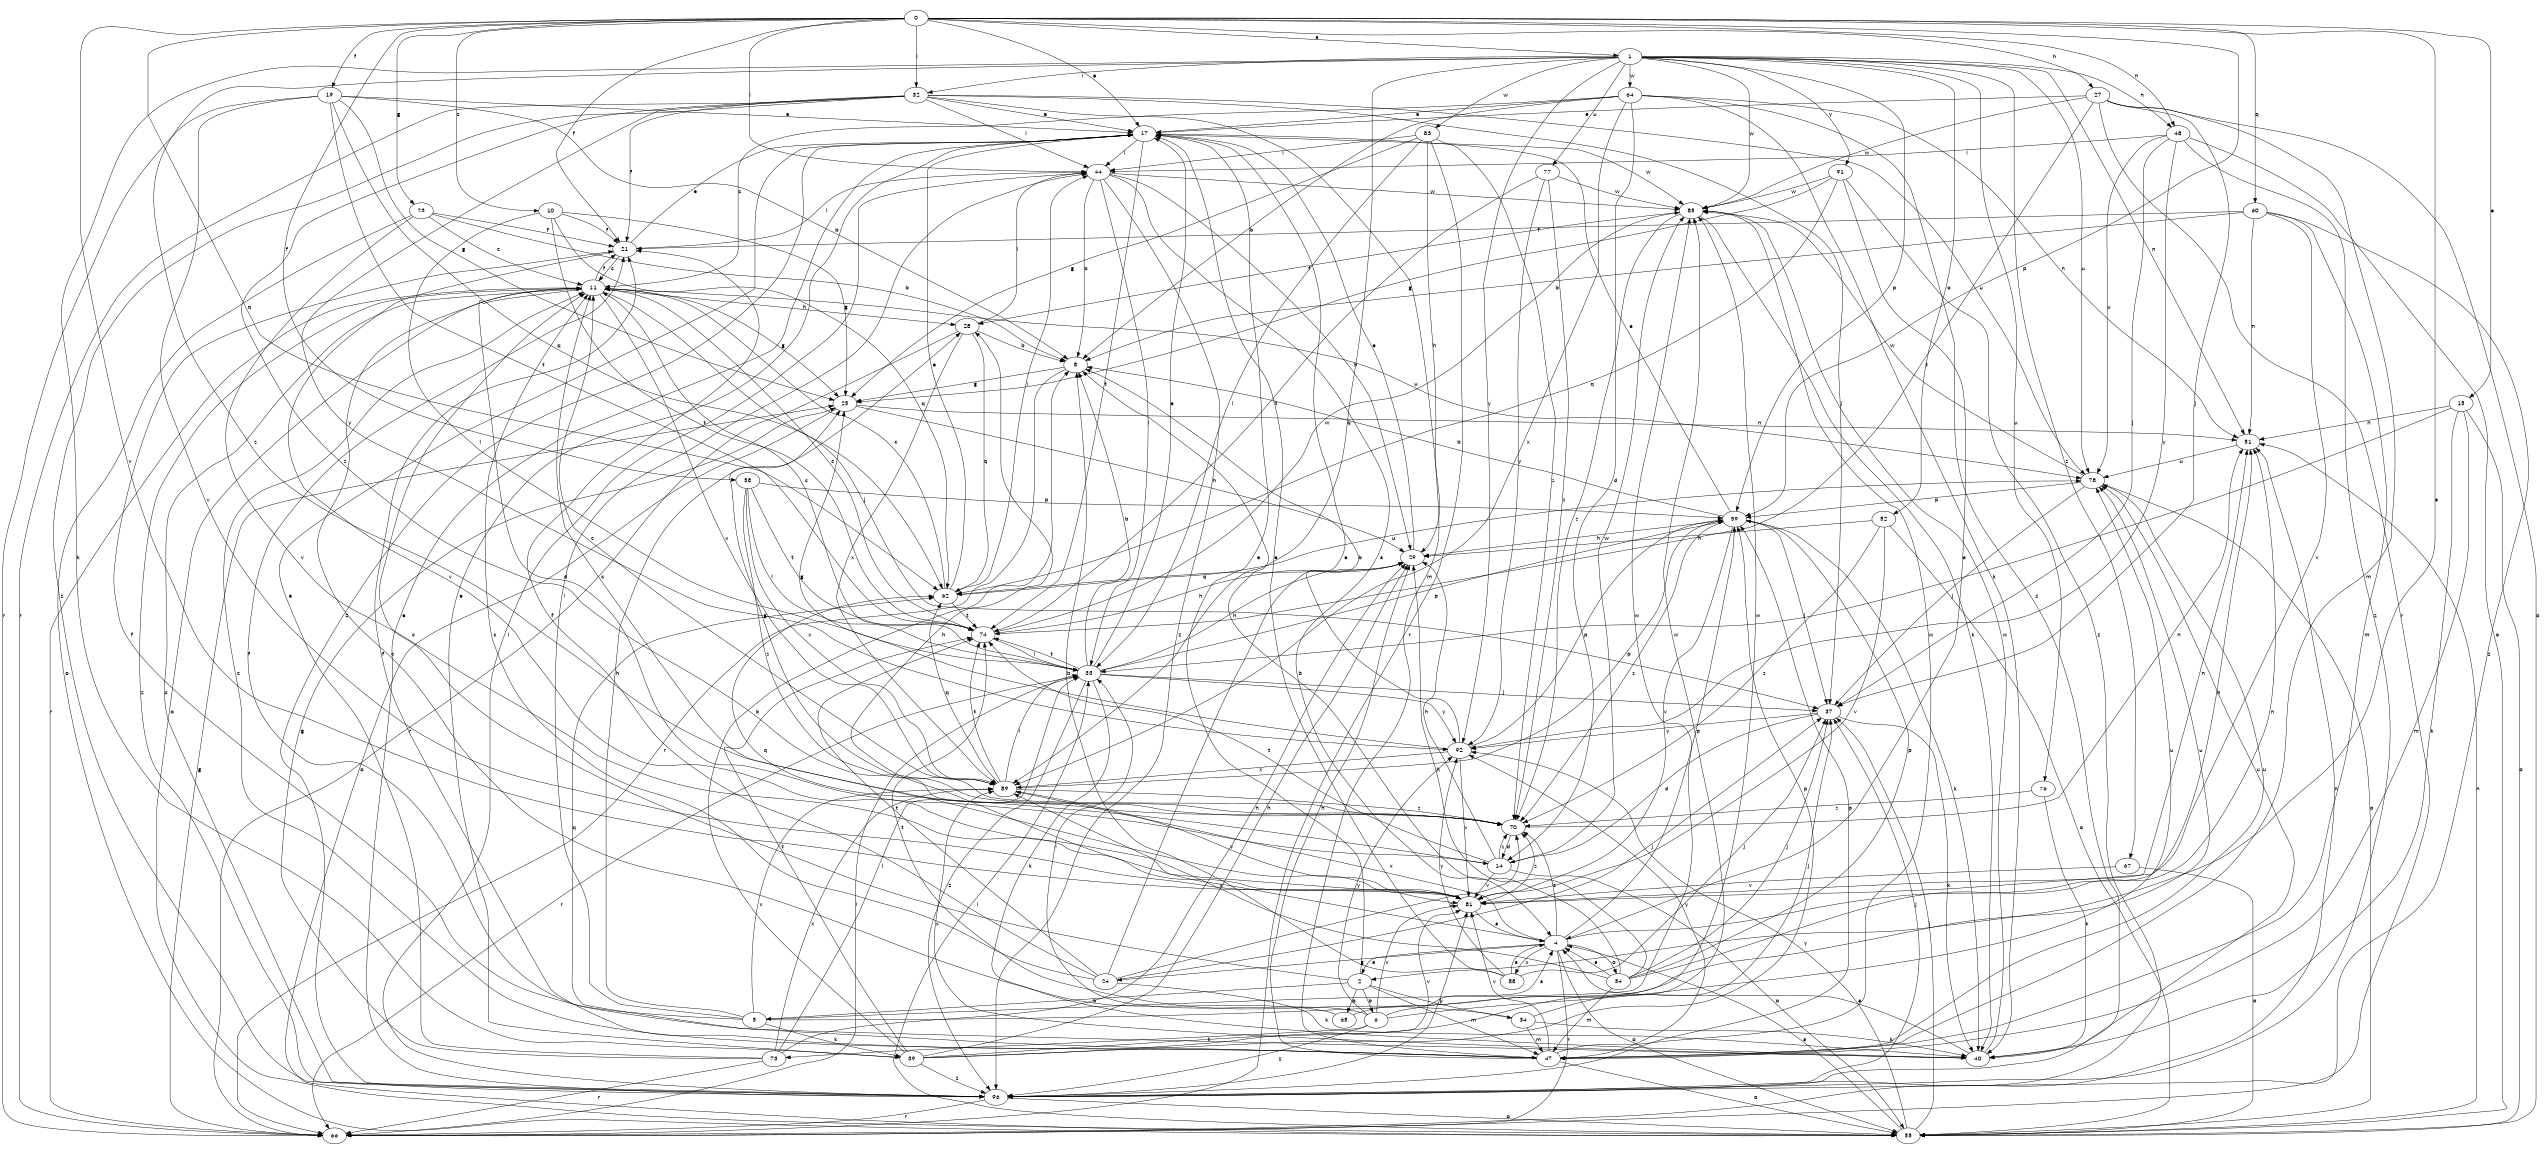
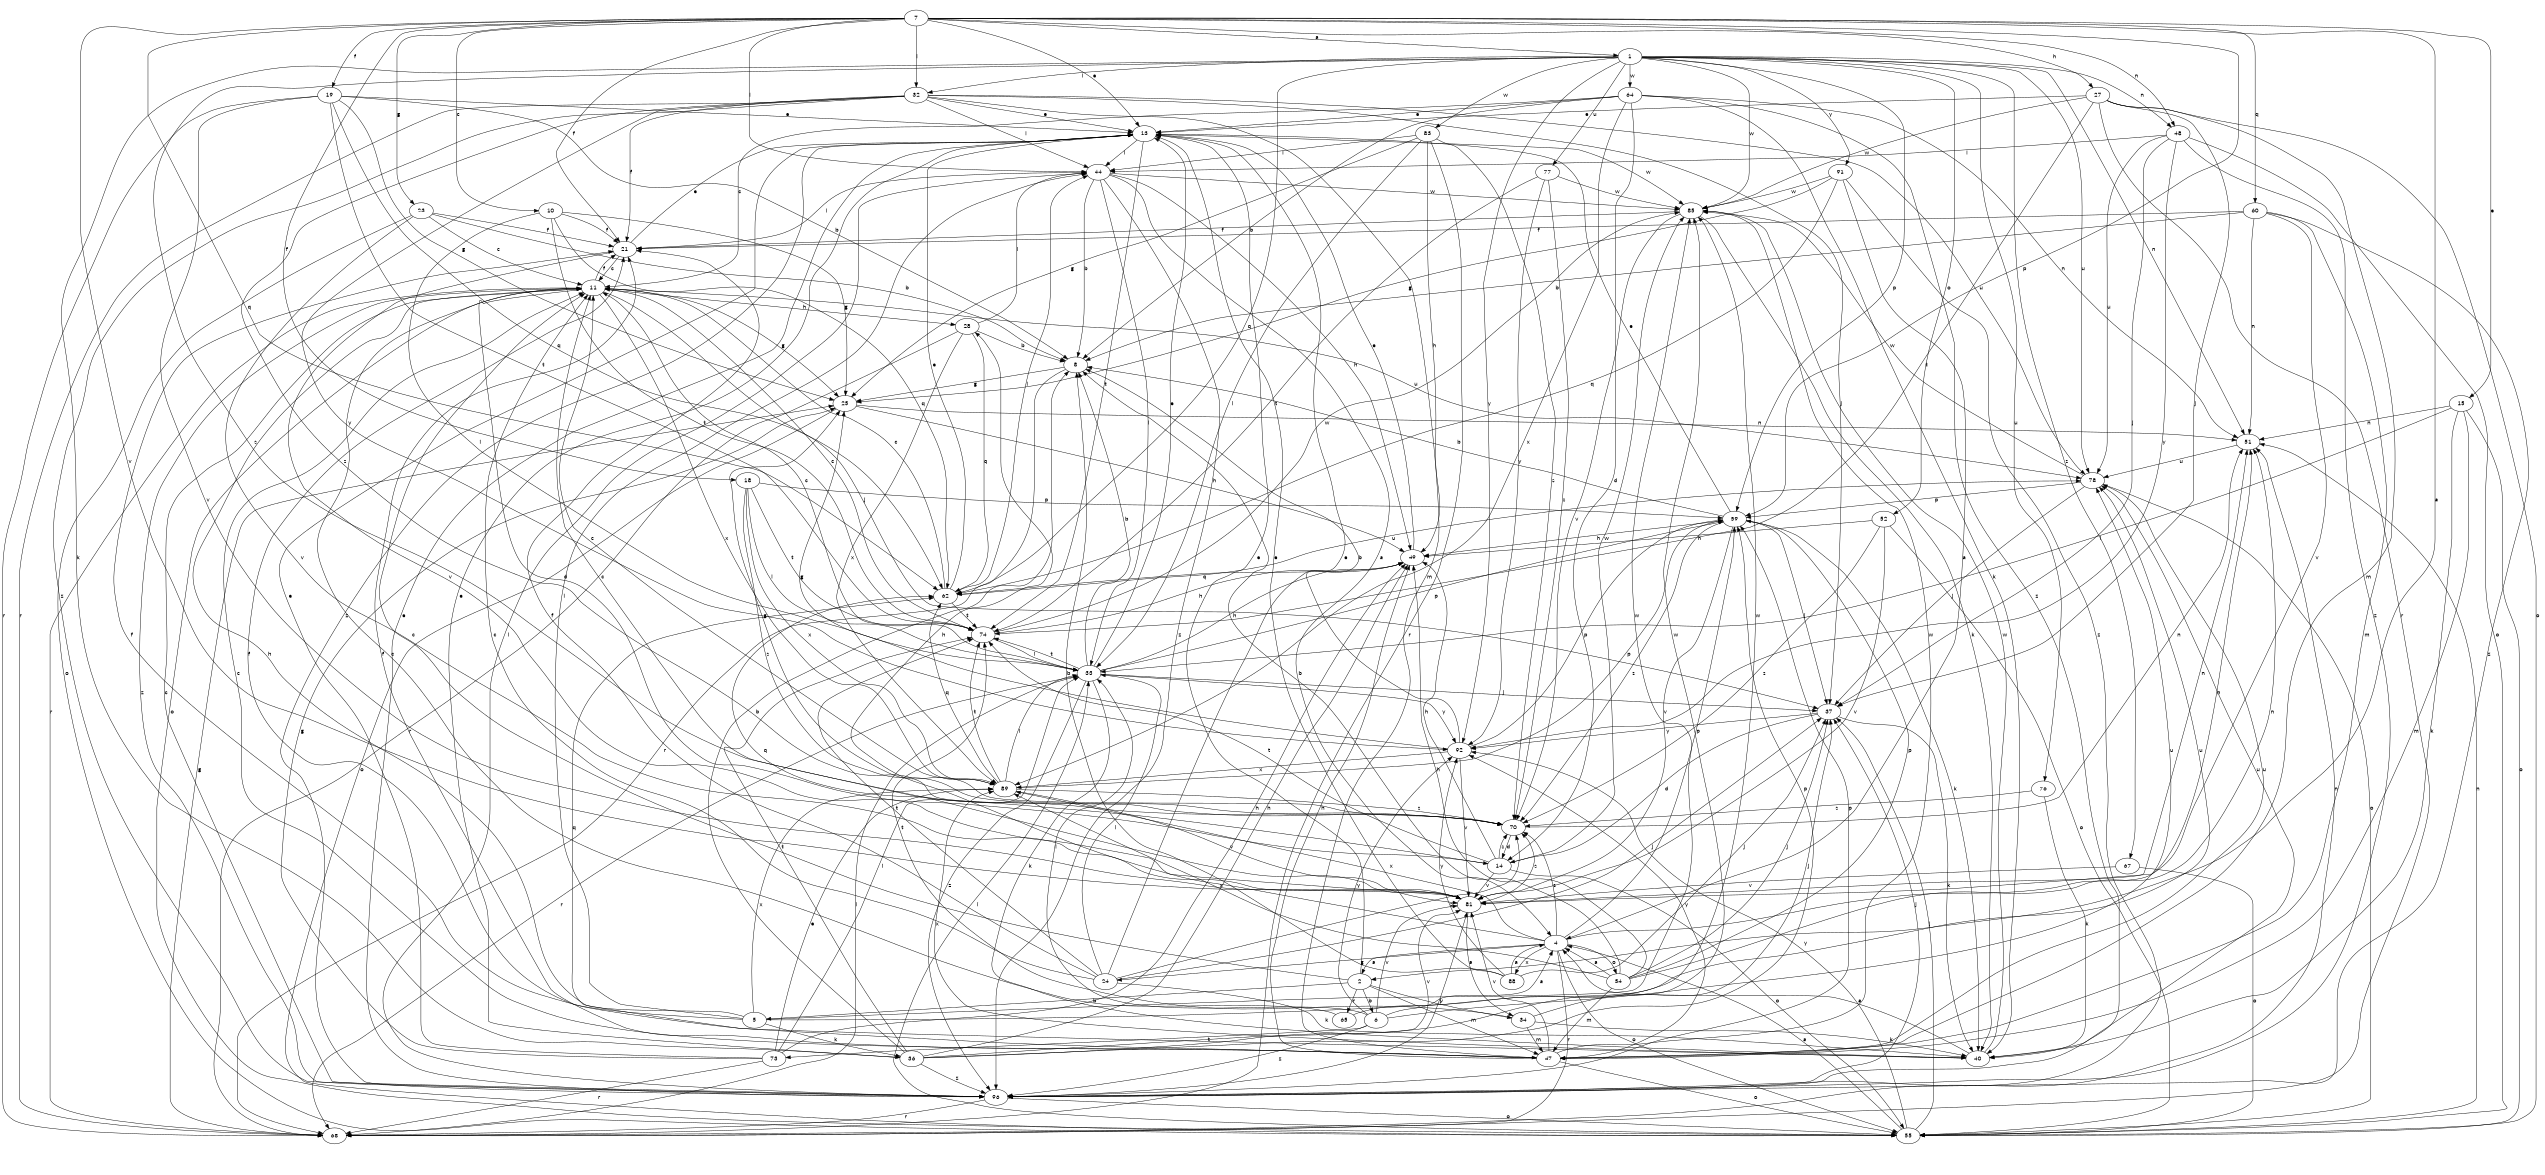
(916, 18) -> (916, 18)
(1144, 134) -> (1144, 134)
(1330, 262) -> (1160, 230)
(1352, 385) -> (1267, 260)
(748, 481) -> (748, 481)
(1577, 519) -> (1577, 519)
(1412, 558) -> (1412, 558)
(618, 645) -> (269, 659)
none -> (1112, 822)
(813, 924) -> (813, 924)
(1505, 931) -> (1472, 974)
(1354, 1001) -> (1354, 1001)
(912, 1059) -> (912, 1059)
(335, 1136) -> (335, 1136)
